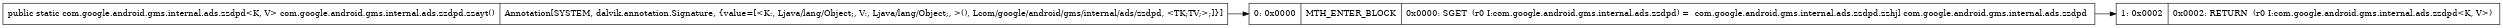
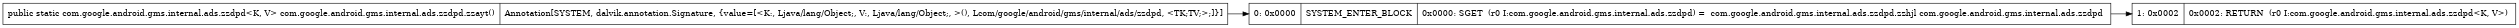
(1351, 14) -> (1359, 14)
